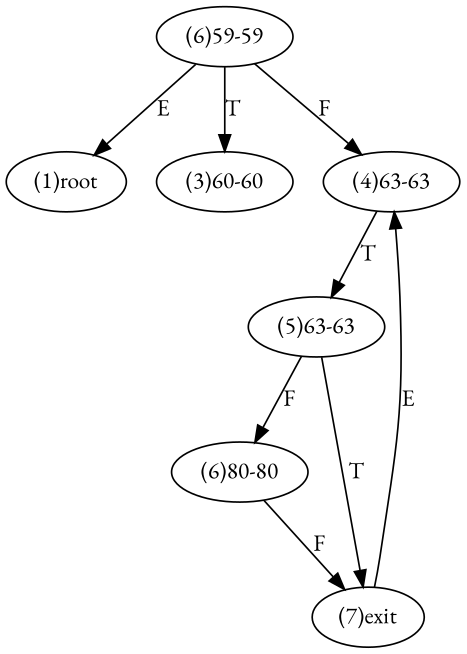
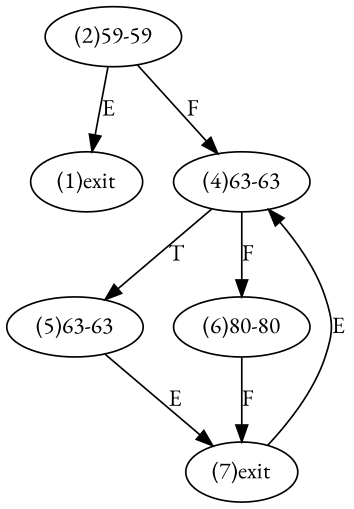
(225, 37) -> (113, 37)
(66, 182) -> (87, 182)
(225, 182) -> none
(282, 392) -> (242, 246)
(357, 472) -> (176, 399)
